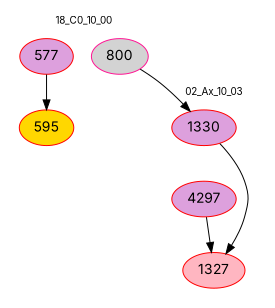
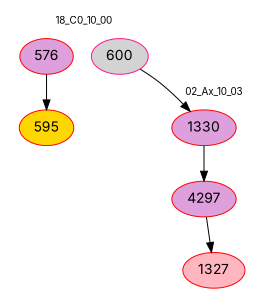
(47, 56) -> (47, 56)
(120, 56) -> (120, 56)
(248, 192) -> (204, 159)
